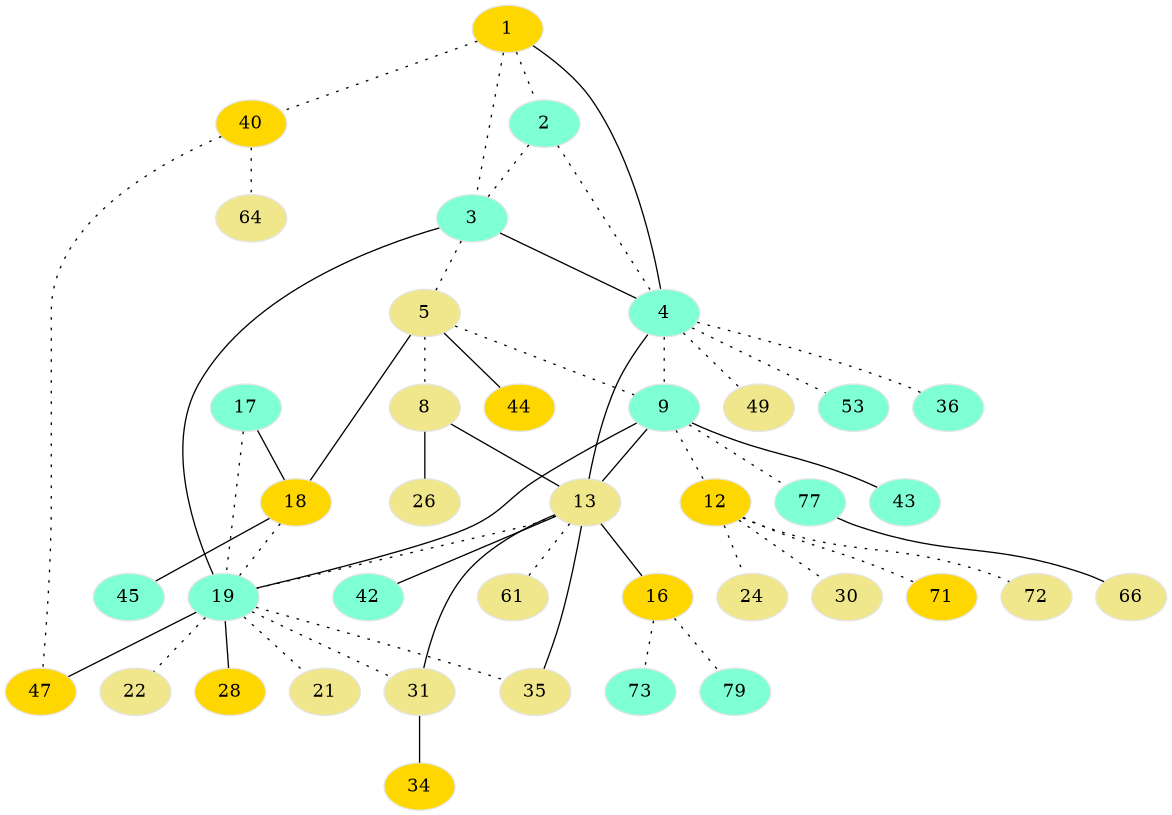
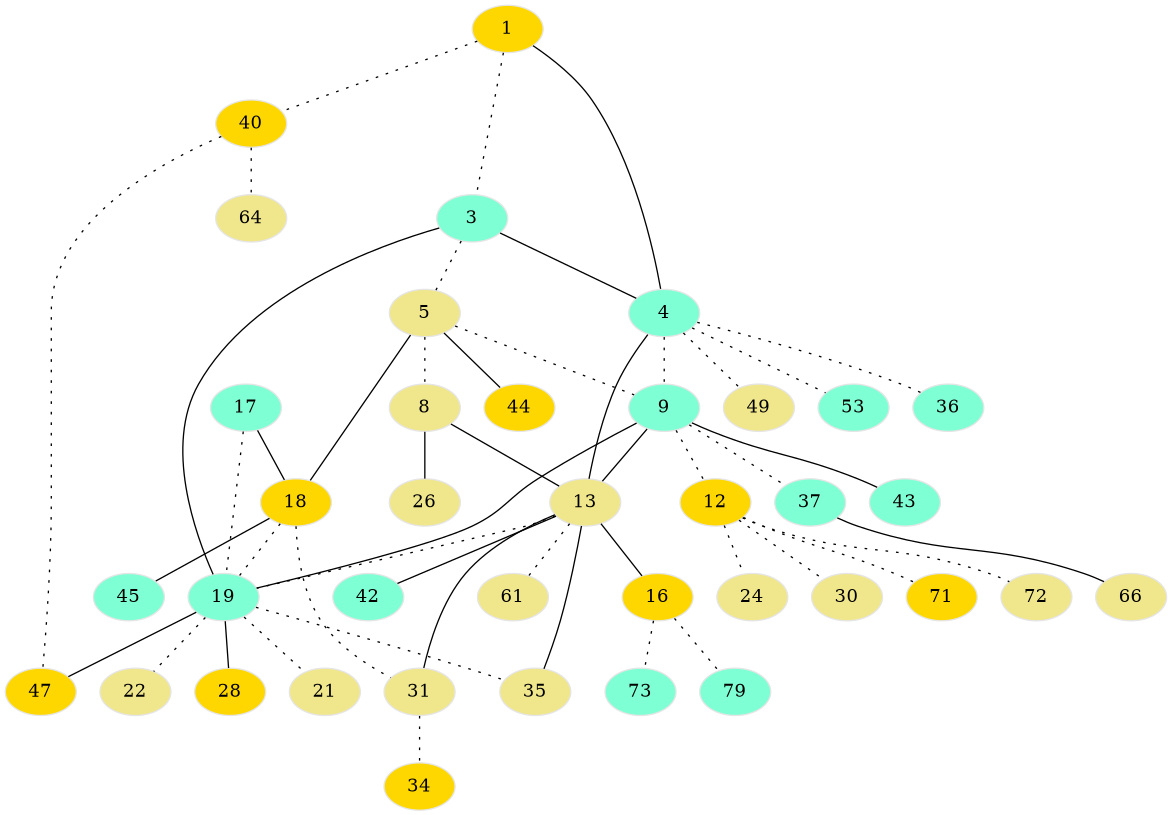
(545, 124) -> none
(810, 502) -> (810, 502)
(322, 644) -> (317, 613)
(420, 739) -> (420, 739)
